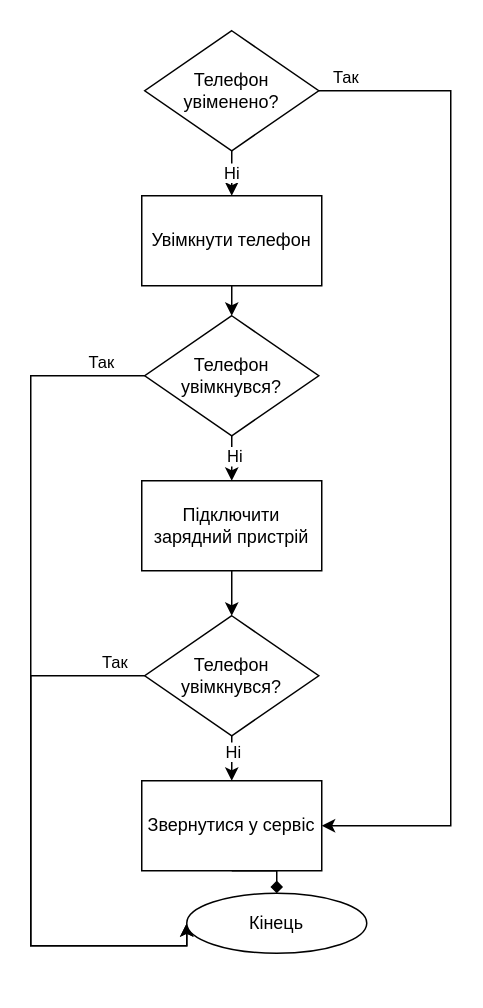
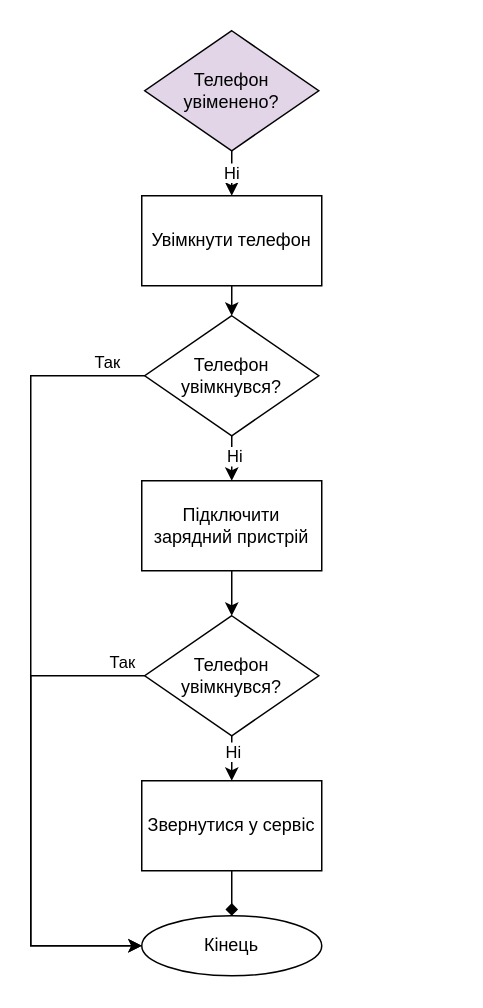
(232, 91) -> (232, 91)
(451, 452) -> none
(277, 923) -> (232, 946)
